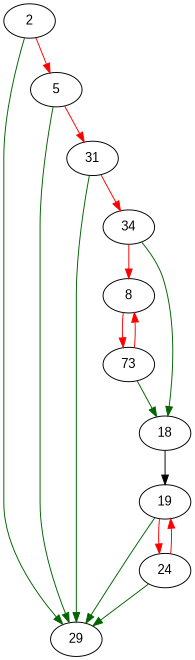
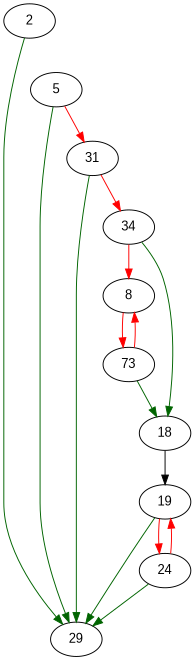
(41, 51) -> none
